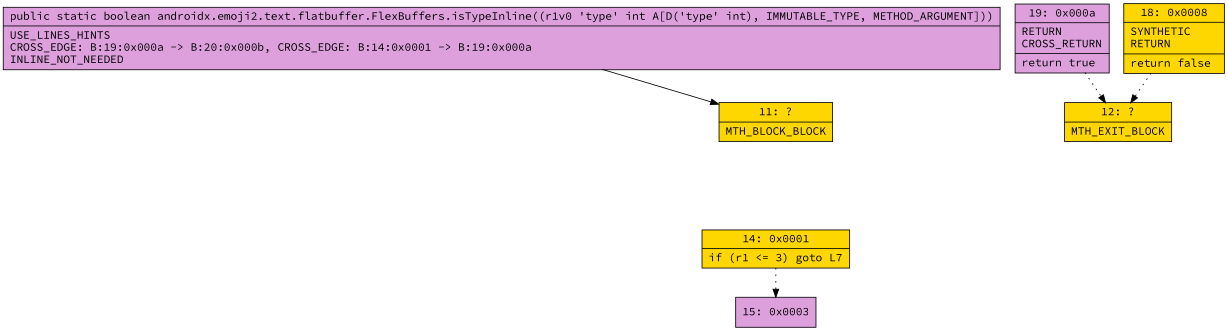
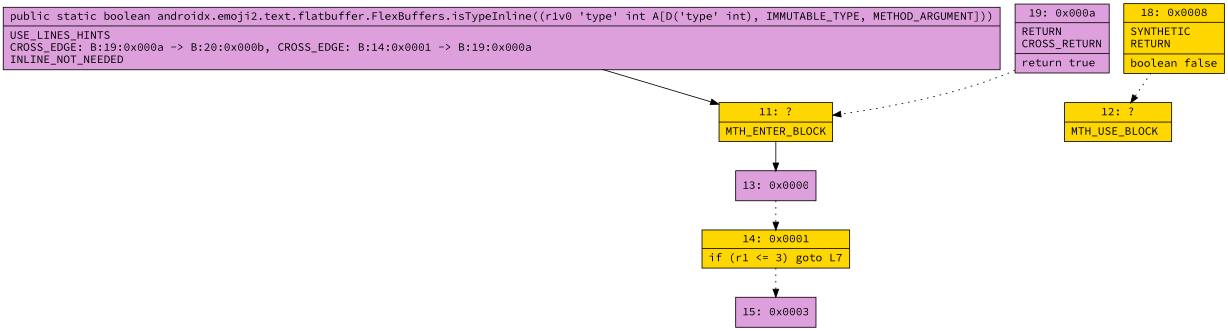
(1171, 63) -> (1174, 63)
(1093, 84) -> (929, 98)
(776, 131) -> (776, 131)
(1118, 131) -> (1115, 131)
none -> (776, 186)
